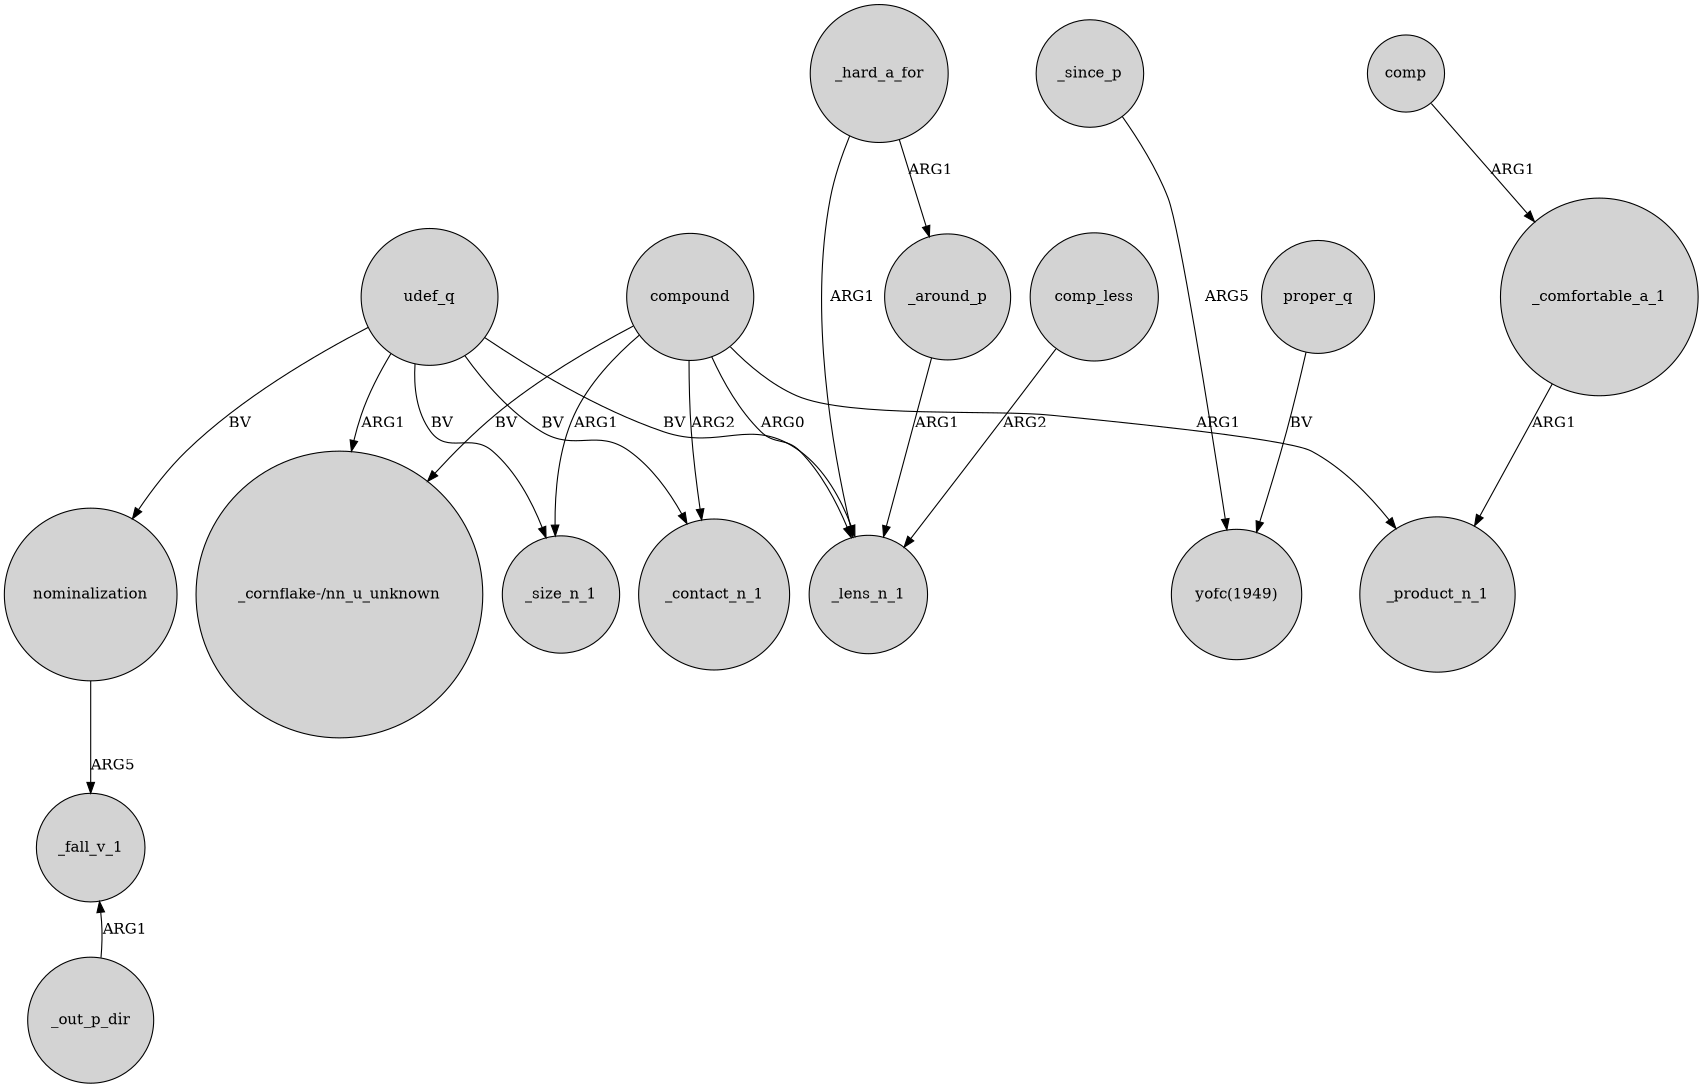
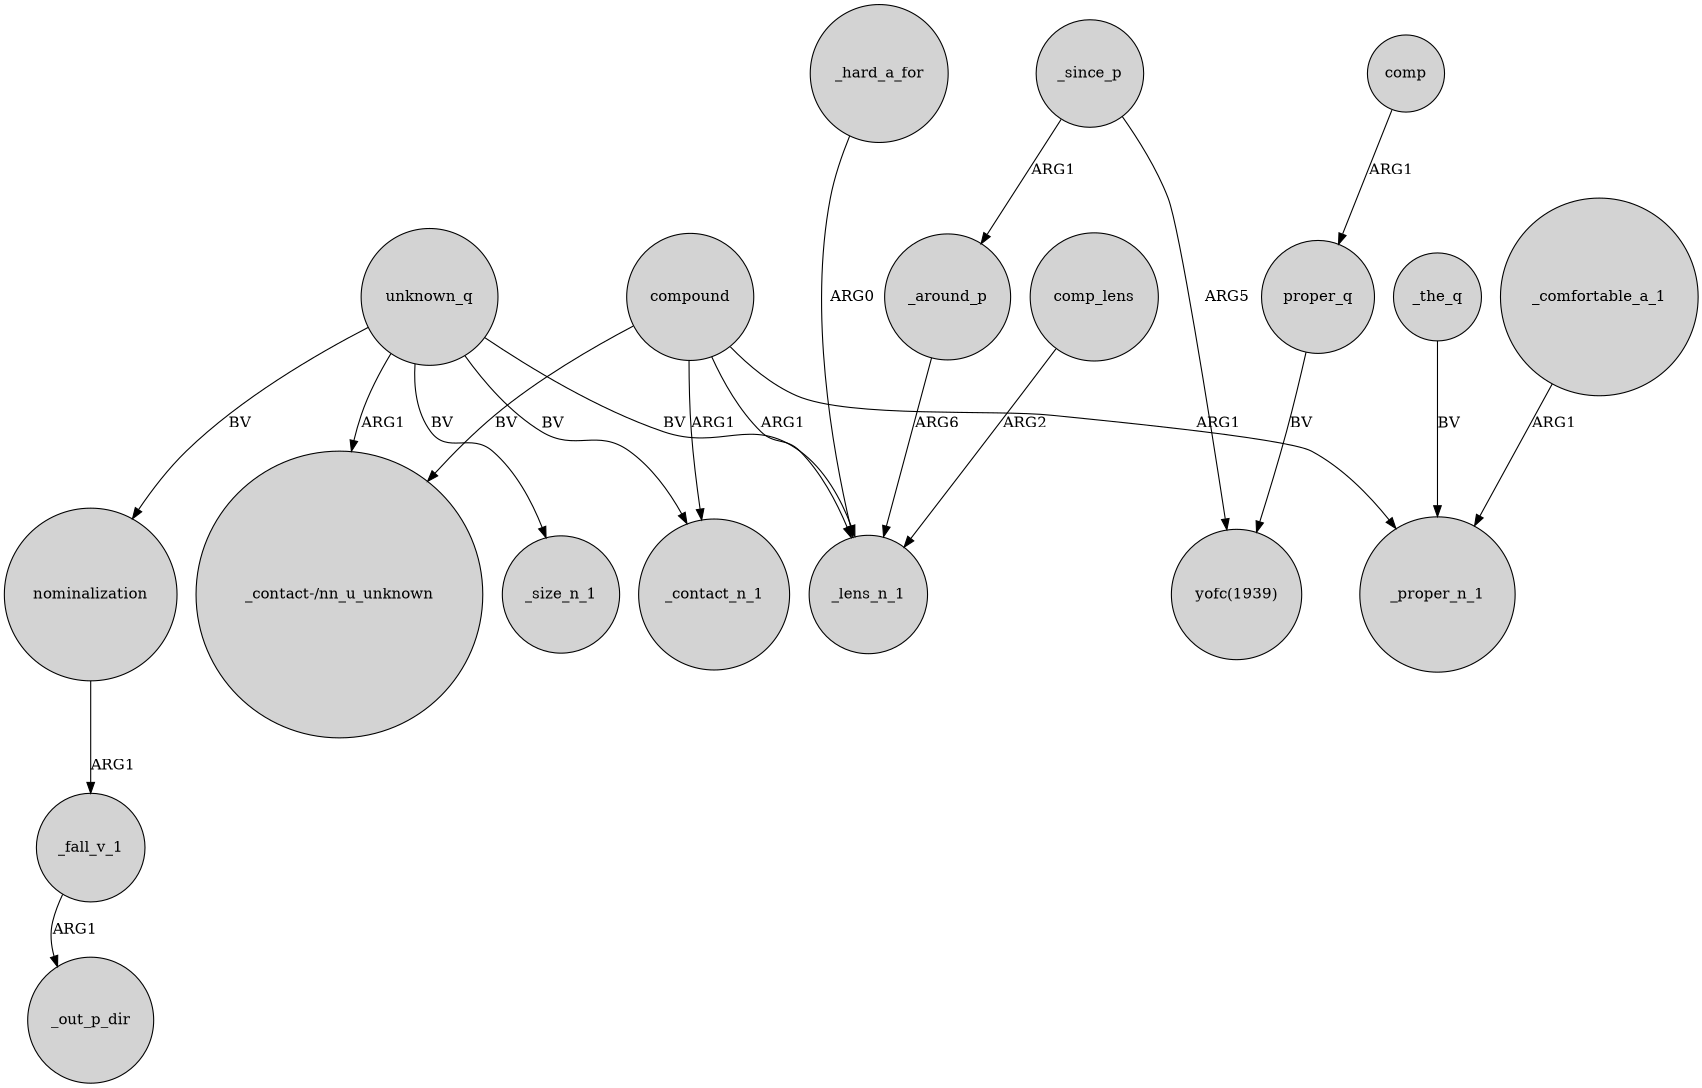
(1479, 158) -> (1367, 172)
(913, 183) -> (1024, 177)
(430, 297) -> (430, 297)
(853, 297) -> (853, 297)
(1094, 297) -> (1094, 297)
none -> (1437, 297)
(573, 419) -> none
(714, 423) -> (714, 423)
(783, 423) -> (783, 423)
(937, 423) -> (937, 423)
(339, 595) -> (339, 595)
(1237, 595) -> (1237, 595)
(1437, 595) -> (1437, 595)
(113, 766) -> (113, 766)
(102, 935) -> (52, 925)
